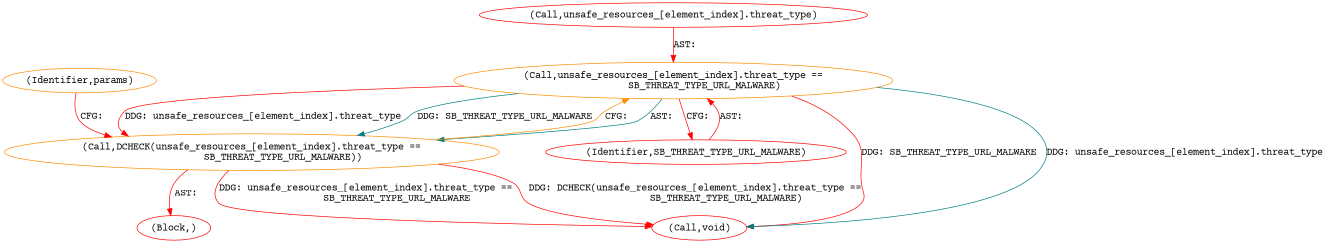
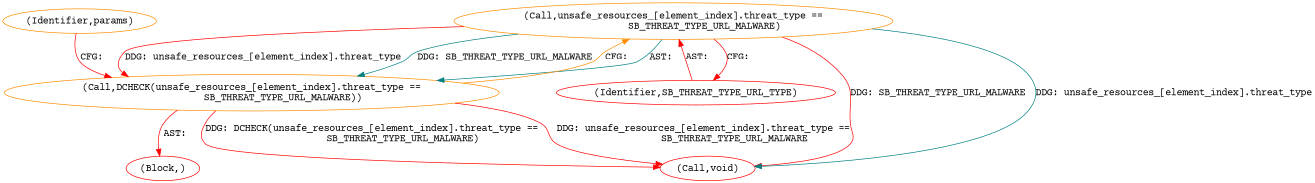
(673, 15) -> none
(696, 152) -> (696, 93)
